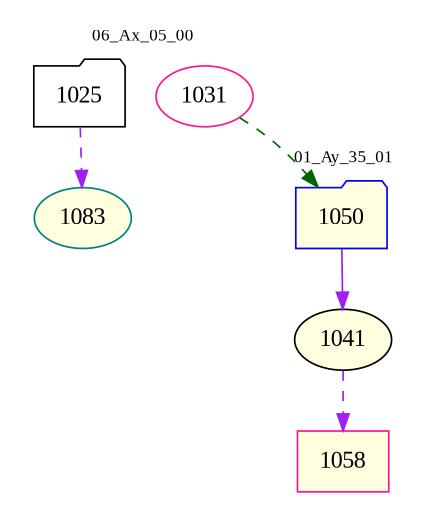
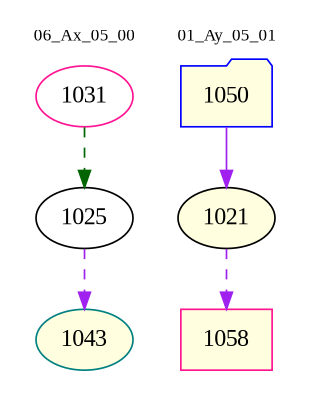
(79, 96) -> (85, 218)
(292, 158) -> (85, 149)
(344, 158) -> (227, 36)
(83, 218) -> (85, 340)
(343, 340) -> (226, 218)
